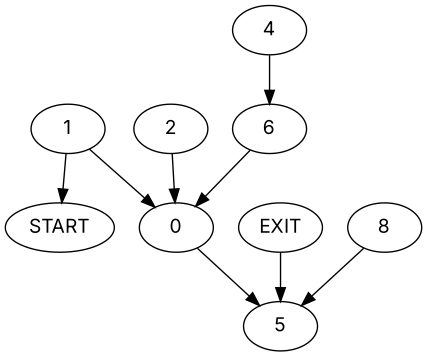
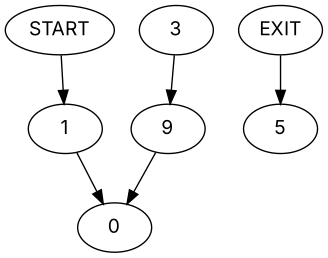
(270, 30) -> (176, 30)
(171, 129) -> none
(270, 129) -> (168, 129)
(65, 171) -> (62, 73)
(385, 228) -> none
(223, 272) -> none
